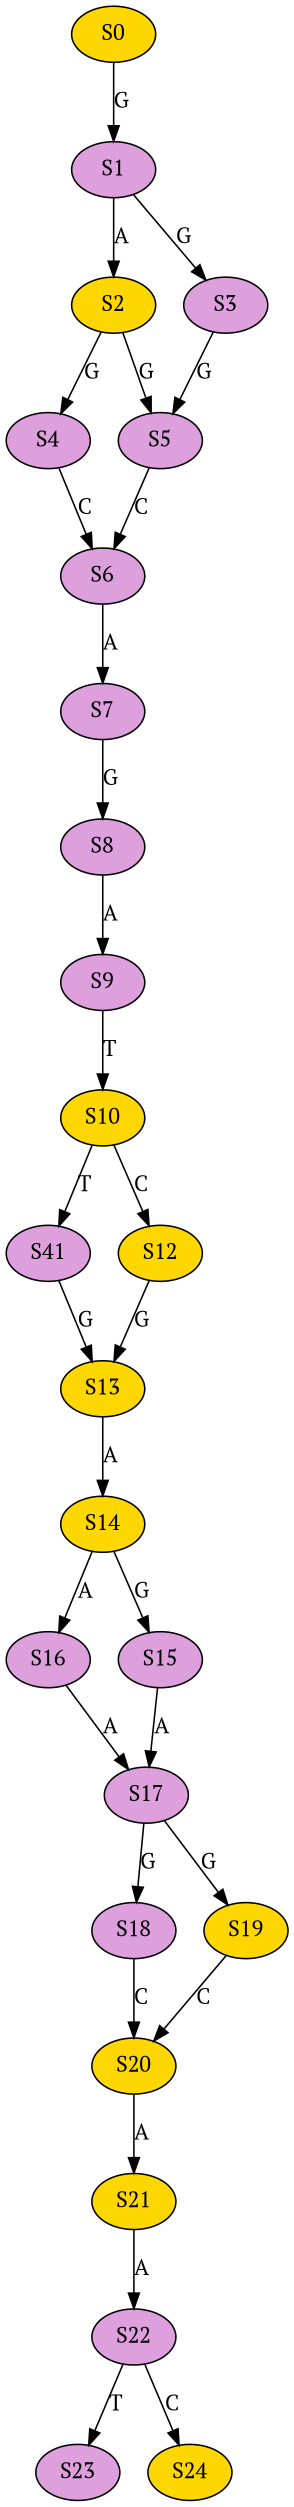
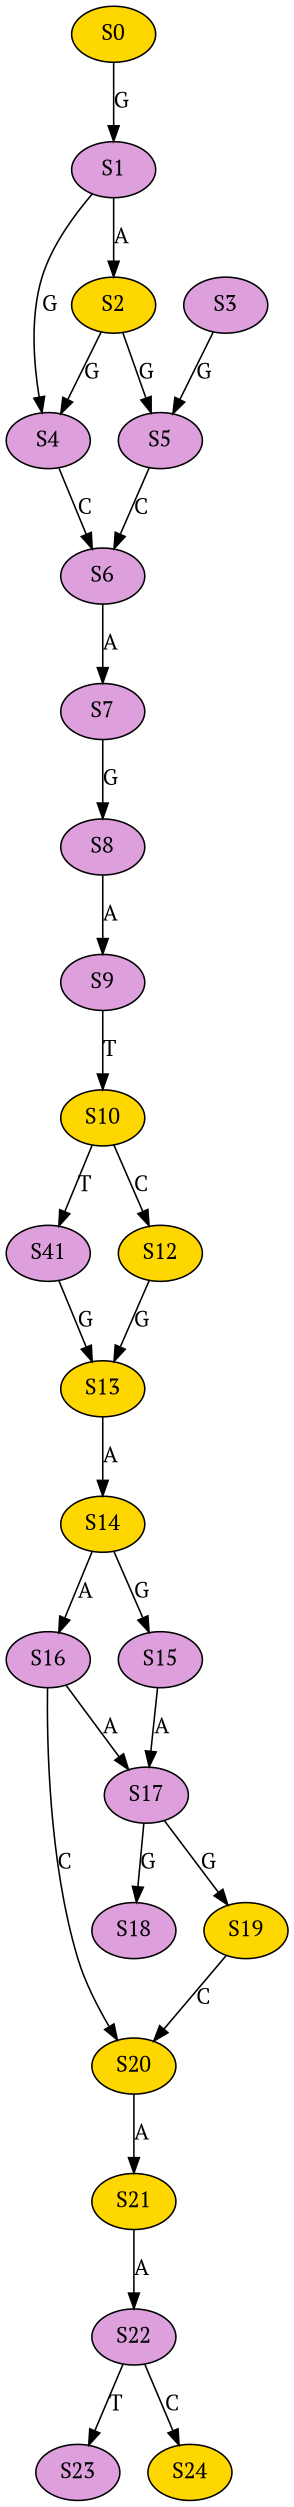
(165, 232) -> (39, 288)
(134, 1991) -> (58, 1861)
